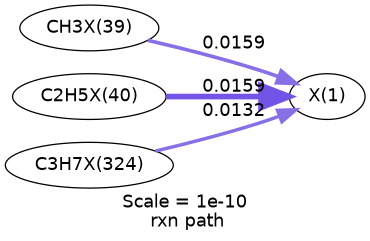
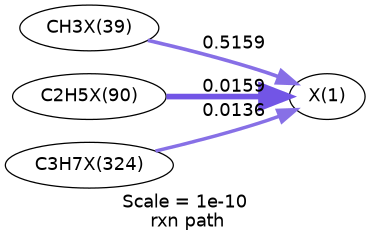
(231, 44) -> (231, 44)
(89, 97) -> (89, 97)
(231, 111) -> (231, 111)
